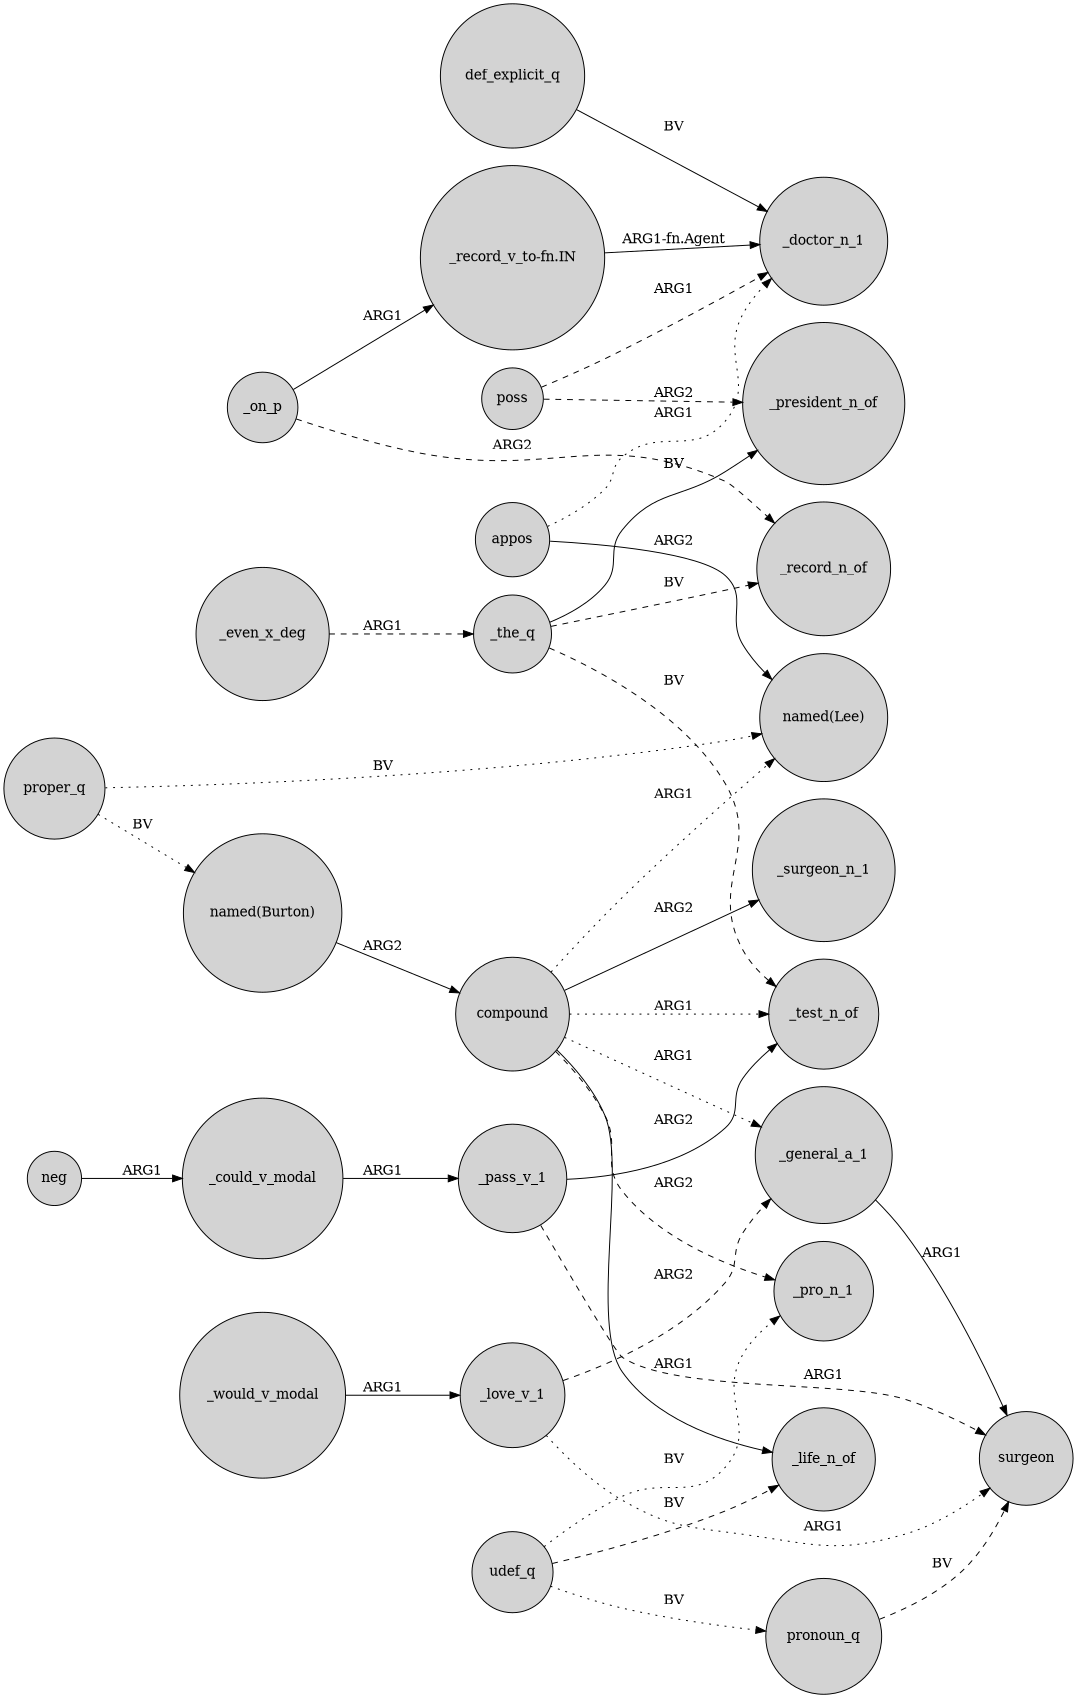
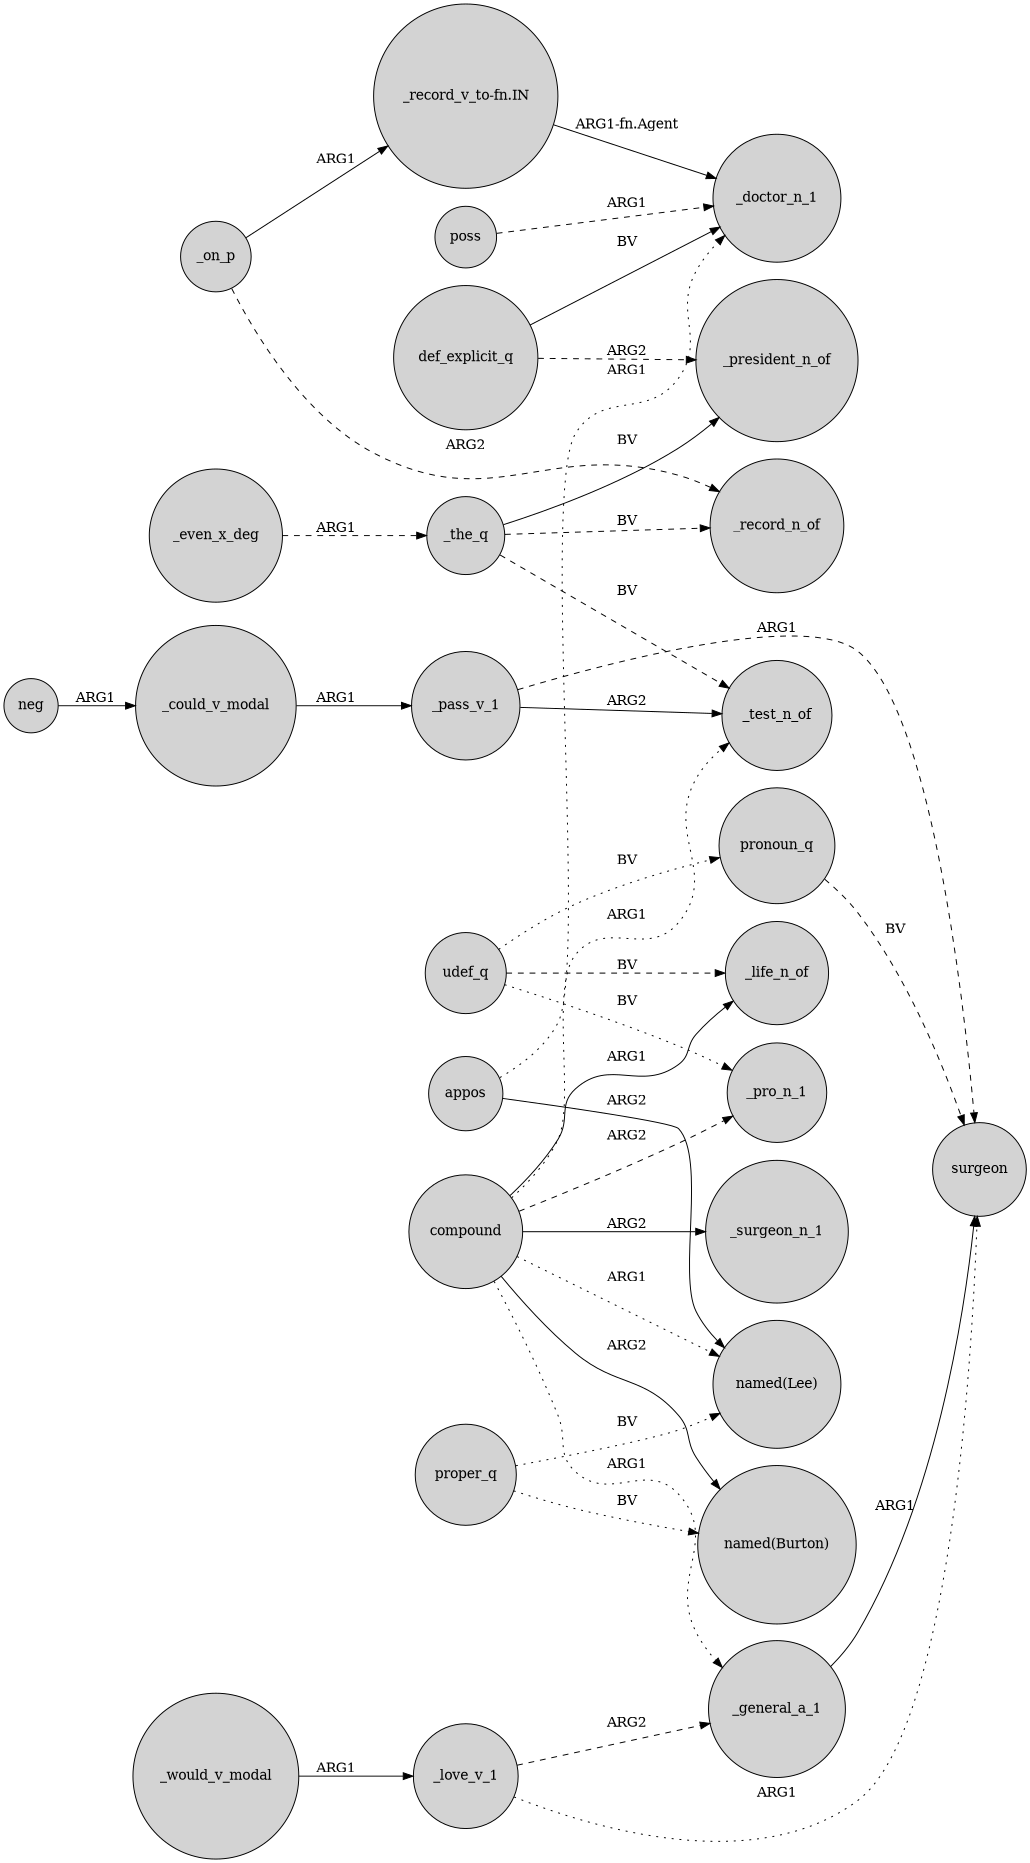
(638, 401) -> (612, 359)
(393, 966) -> (614, 1376)
